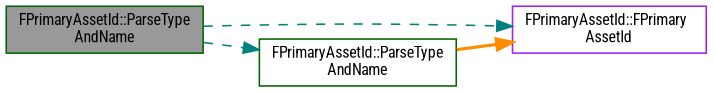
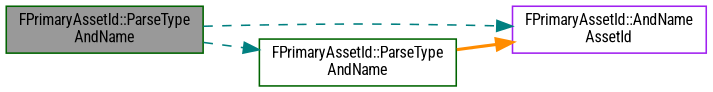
(609, 30) -> (609, 30)
